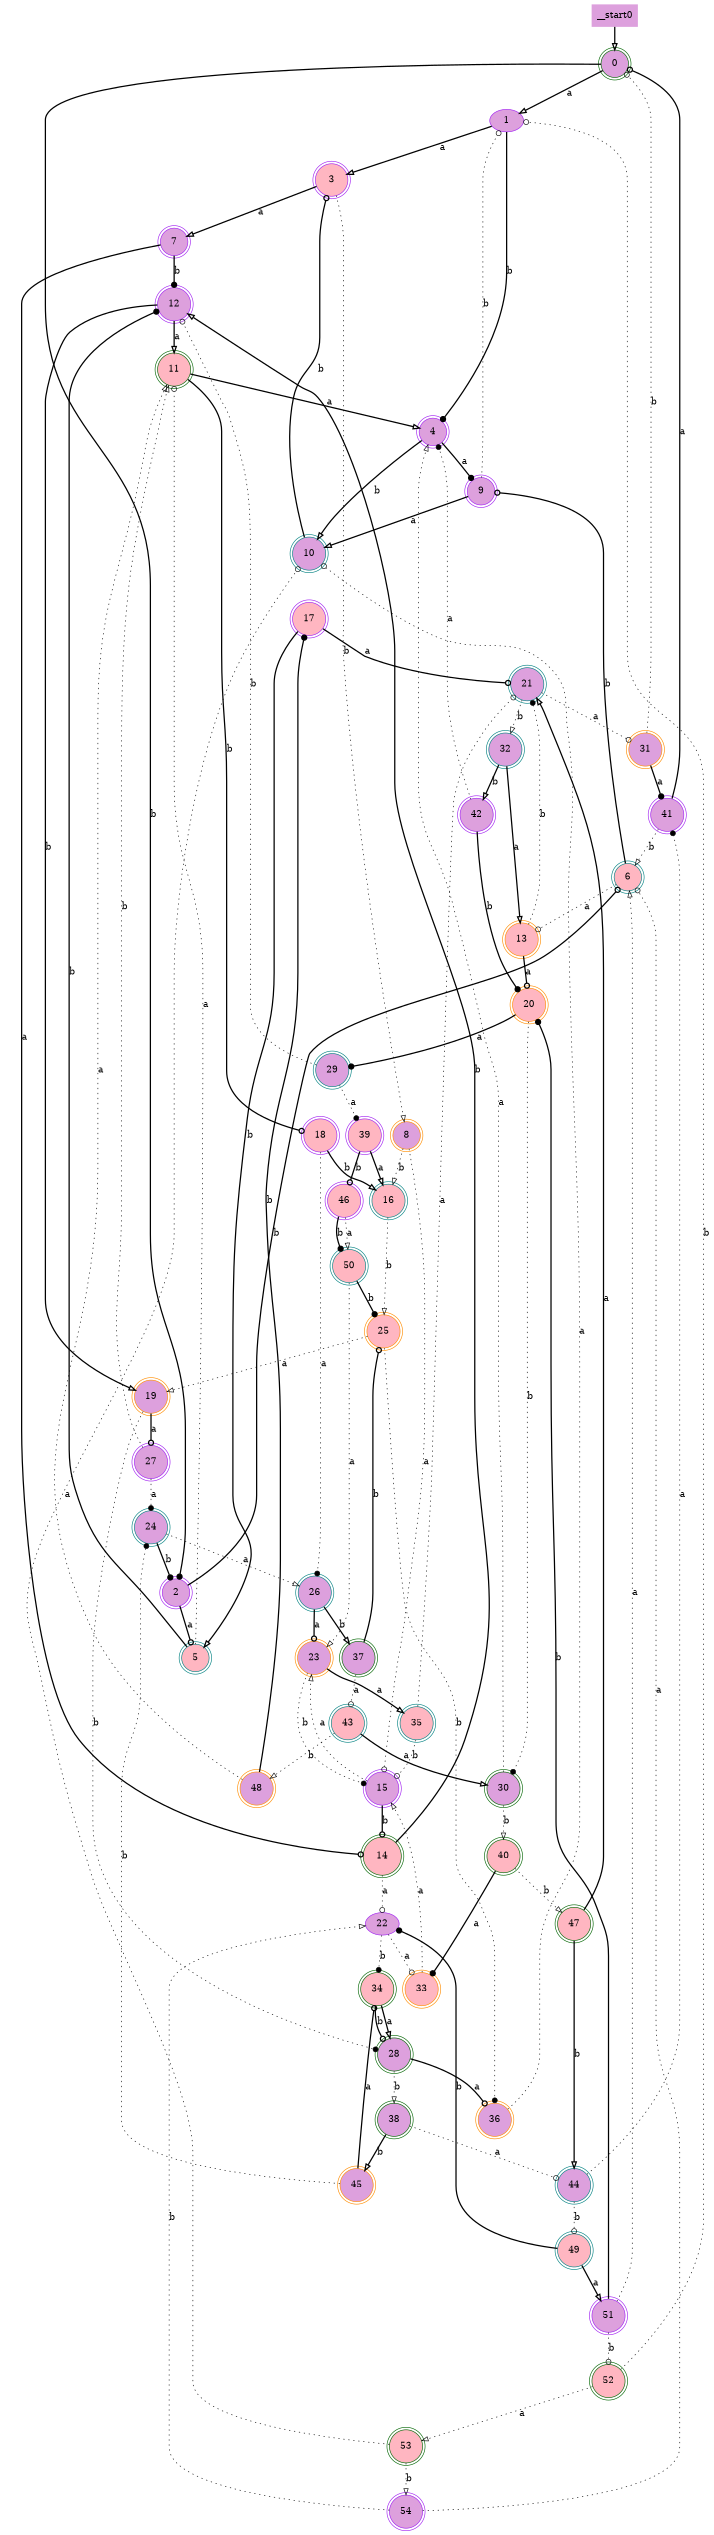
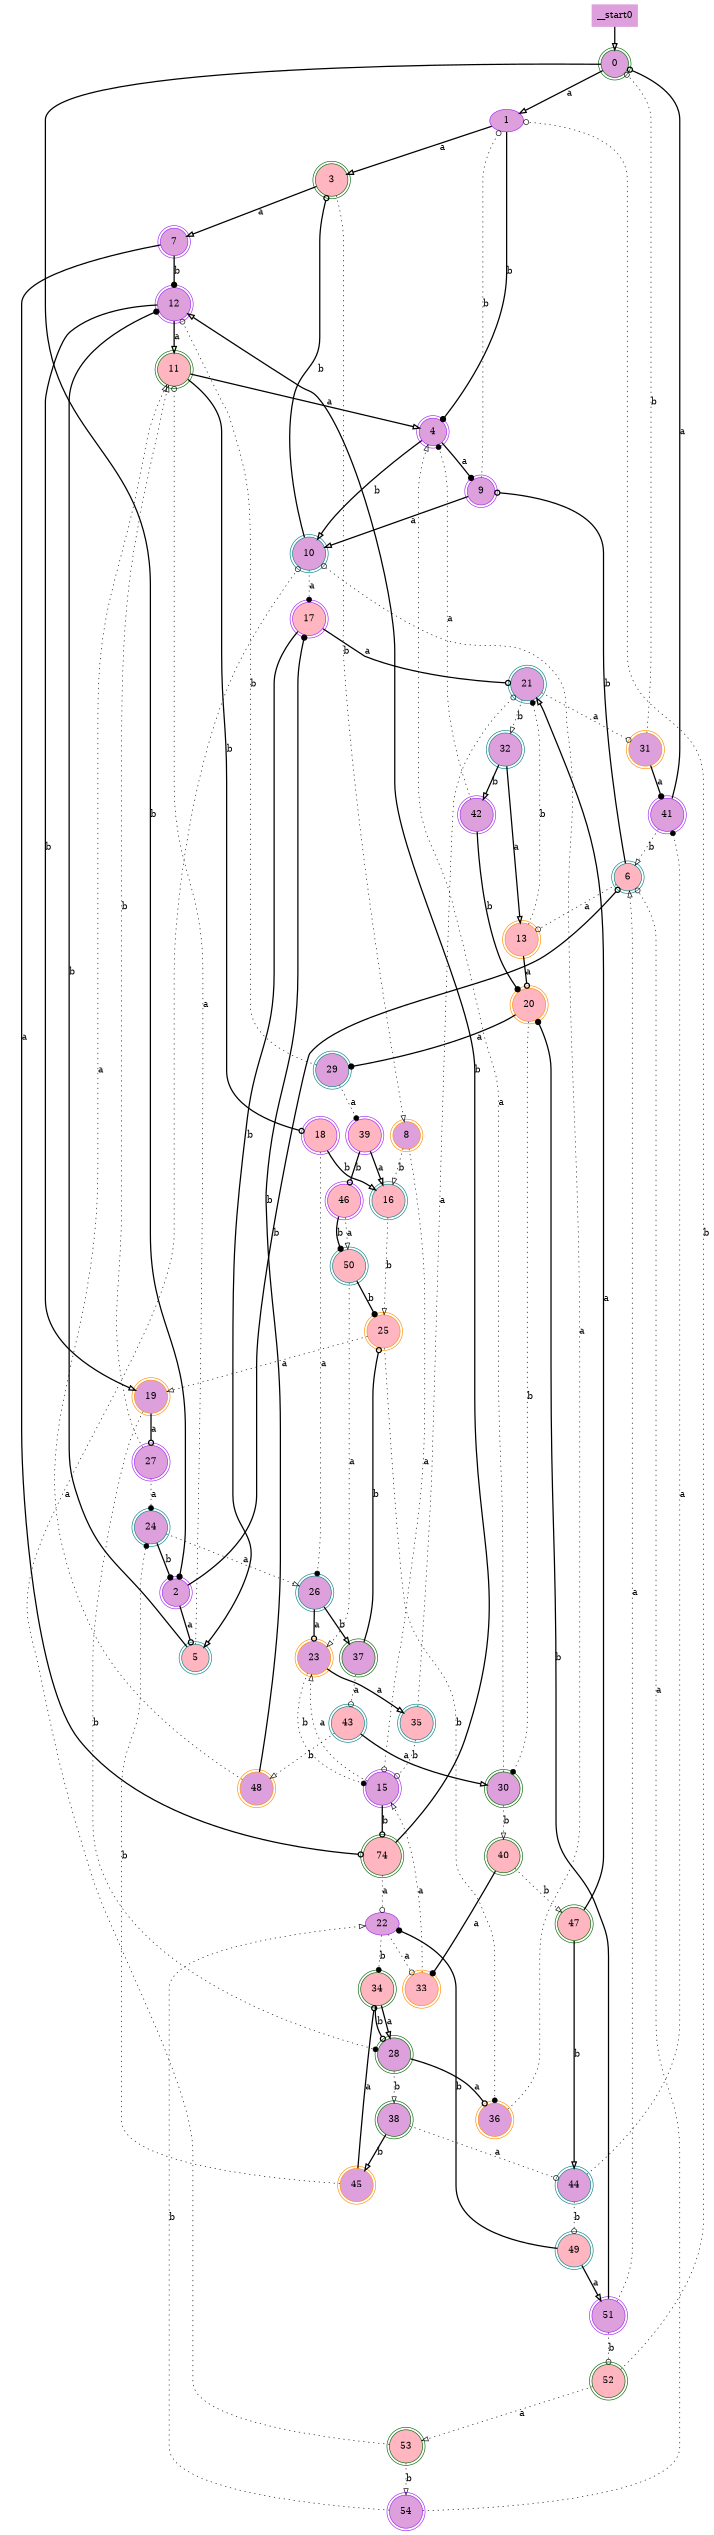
(332, 180) -> (332, 180)
none -> (309, 584)
(382, 1856) -> (382, 1856)
